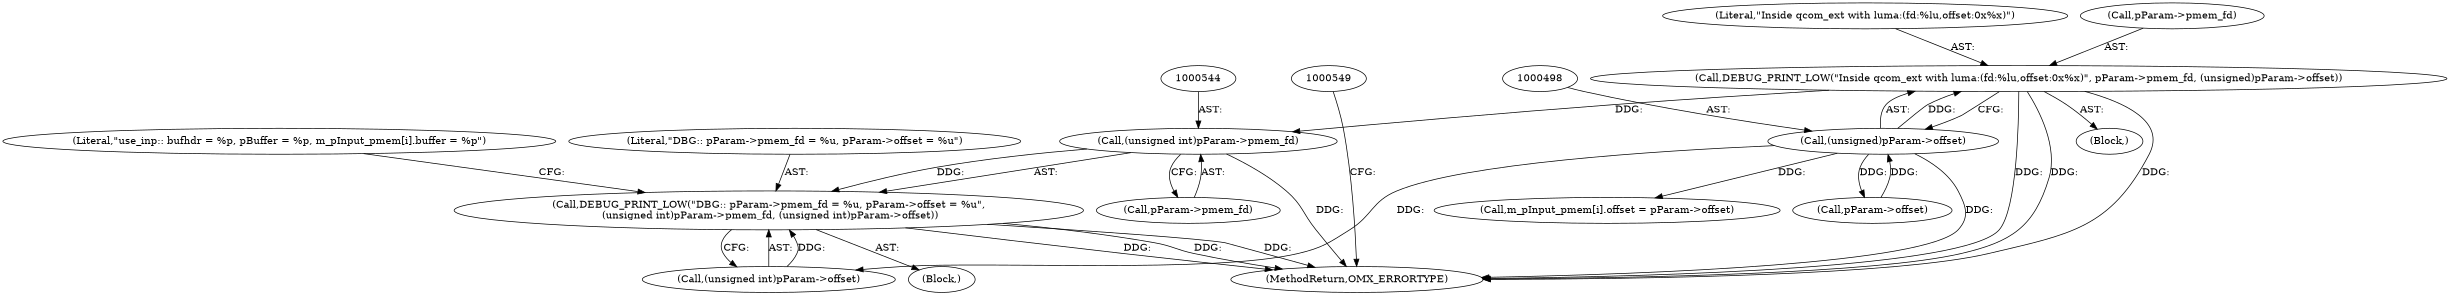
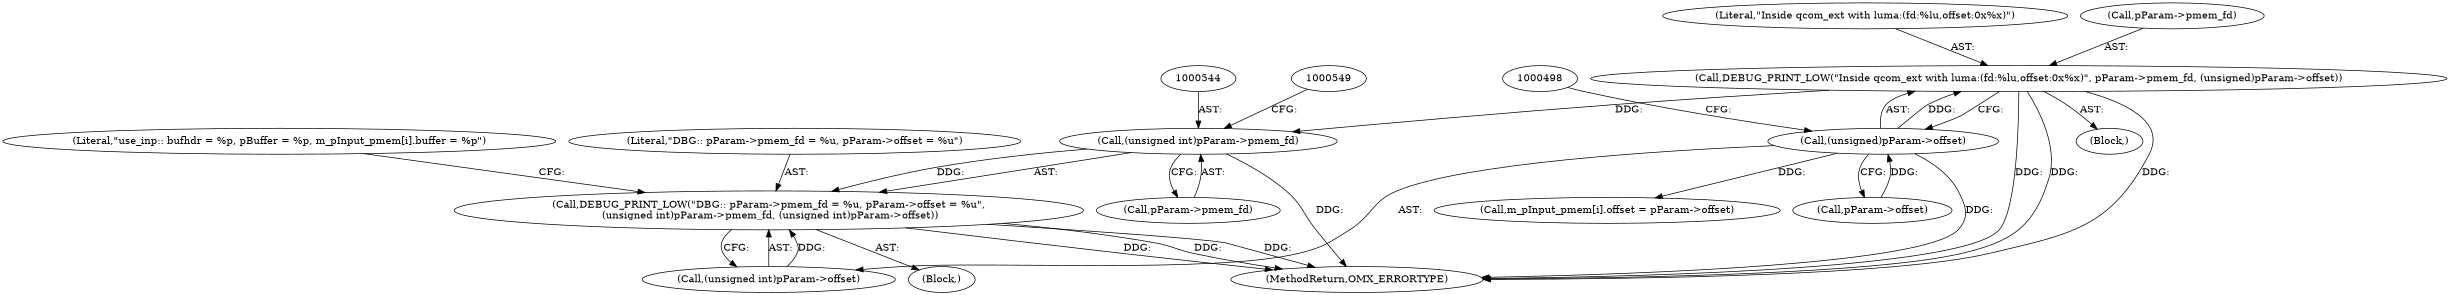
(1720, 110) -> (1720, 110)
(1875, 173) -> (1875, 173)
(1350, 175) -> (1269, 107)
(1412, 210) -> (1412, 210)
